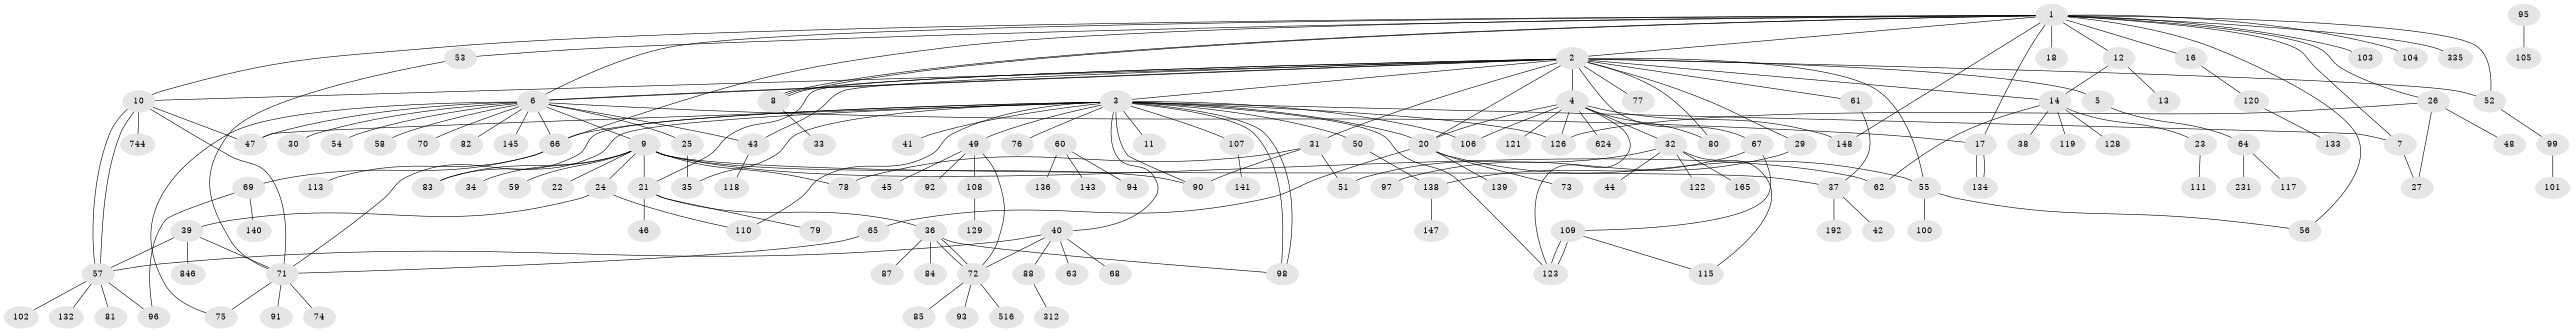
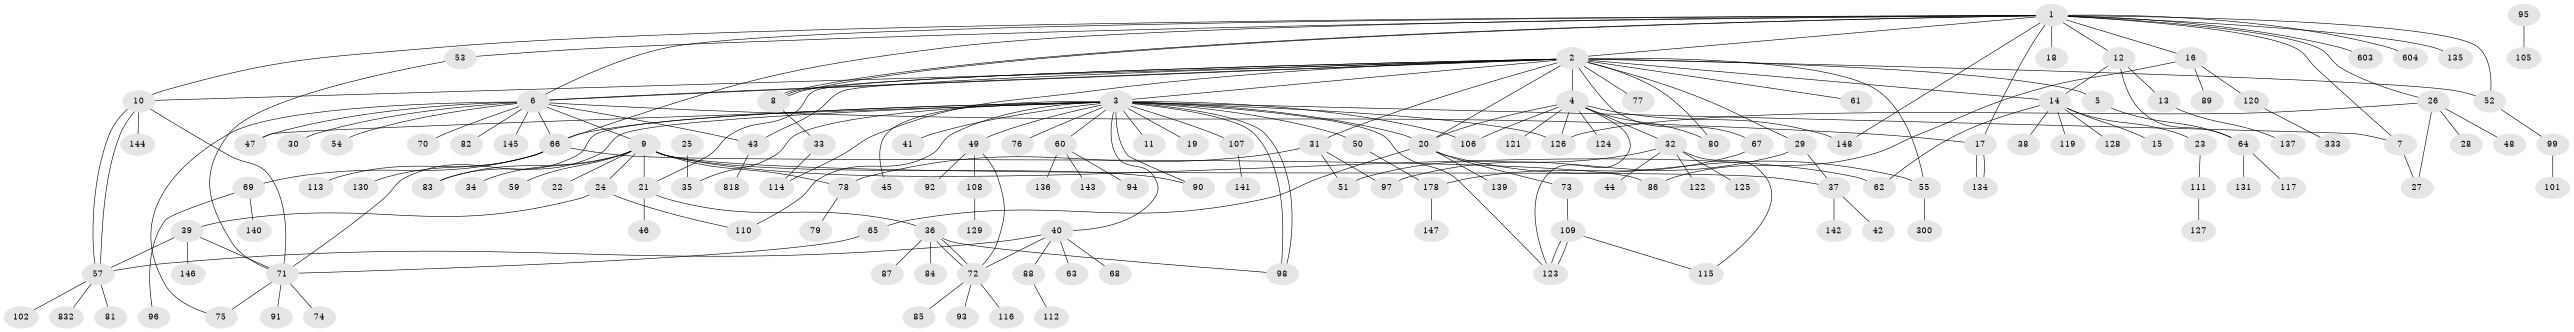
(2366, 58) -> (2366, 58)
(2411, 58) -> (2411, 58)
(2456, 58) -> (2456, 58)
none -> (2207, 101)
none -> (2138, 108)
(613, 118) -> none
(195, 123) -> none
none -> (1088, 123)
(138, 145) -> (138, 145)
(380, 145) -> none
none -> (1193, 145)
(1604, 145) -> (1604, 145)
none -> (2157, 145)
none -> (2288, 145)
(2333, 145) -> (2333, 145)
none -> (2466, 145)
(1869, 150) -> (1819, 168)
(1255, 164) -> (1351, 166)
(931, 166) -> (968, 108)
none -> (361, 188)
(732, 188) -> (732, 188)
none -> (777, 188)
(1431, 188) -> (1431, 188)
none -> (1653, 188)
(1743, 188) -> (1743, 188)
(2244, 188) -> (2244, 188)
(746, 216) -> (830, 209)
(1701, 222) -> (1568, 209)
(1834, 231) -> (1834, 231)
(1925, 231) -> (1925, 231)
none -> (2199, 231)
(2305, 231) -> none
(188, 274) -> (188, 274)
(126, 296) -> none
(66, 317) -> (66, 317)
(1007, 317) -> (1007, 317)
(1052, 317) -> (1052, 317)
